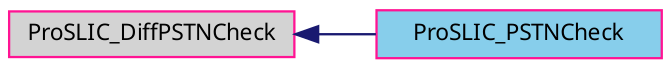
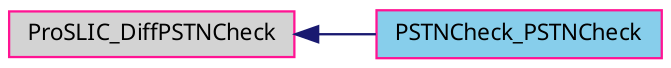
(519, 34) -> (519, 34)
